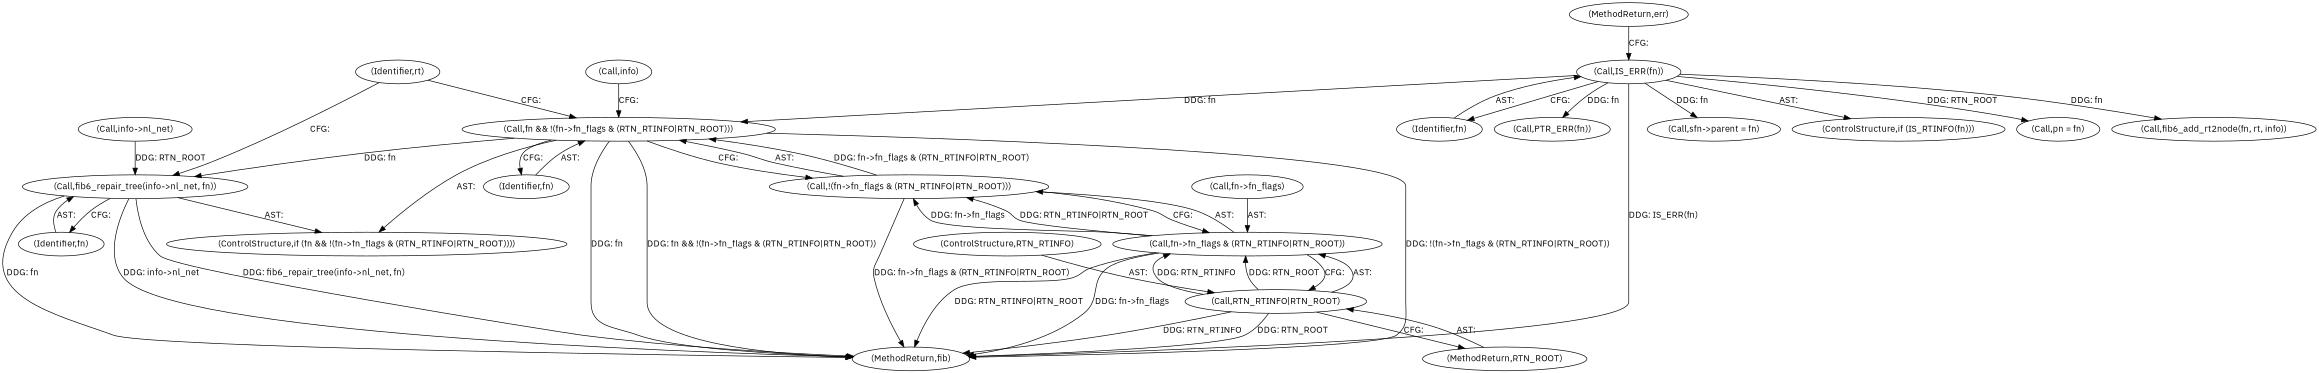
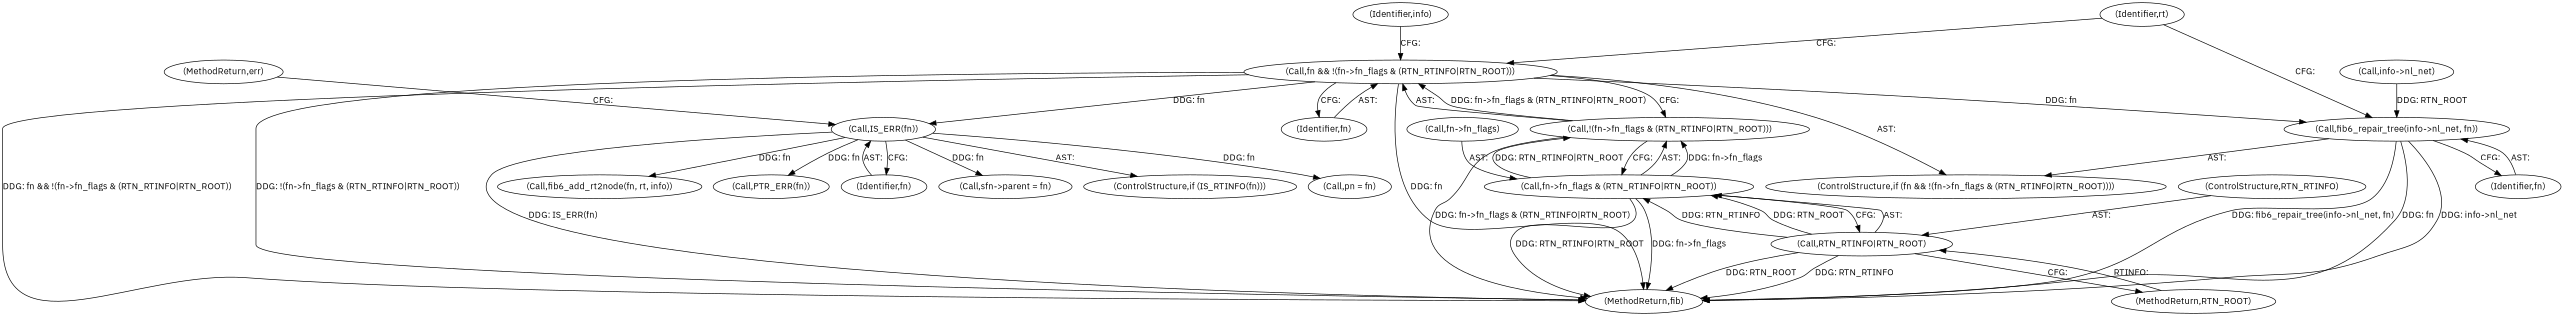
(619, 72) -> (1401, 15)
(1163, 98) -> (1126, 102)
(1963, 101) -> (1239, 158)
(1467, 330) -> (2132, 273)
